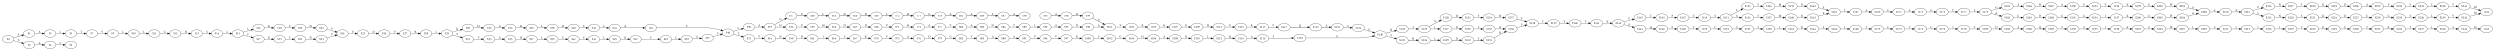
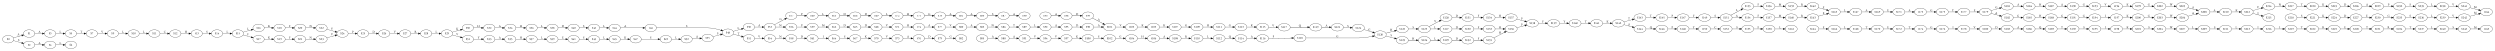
(2279, 18) -> none
(1801, 29) -> none
(971, 38) -> none
